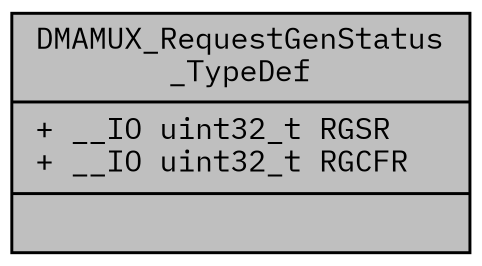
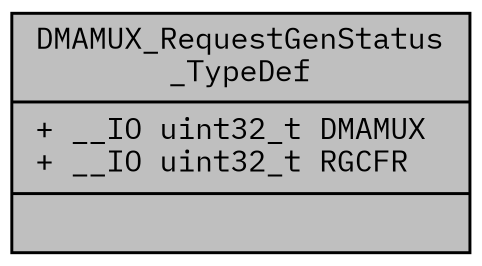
(214, 130) -> (232, 130)
